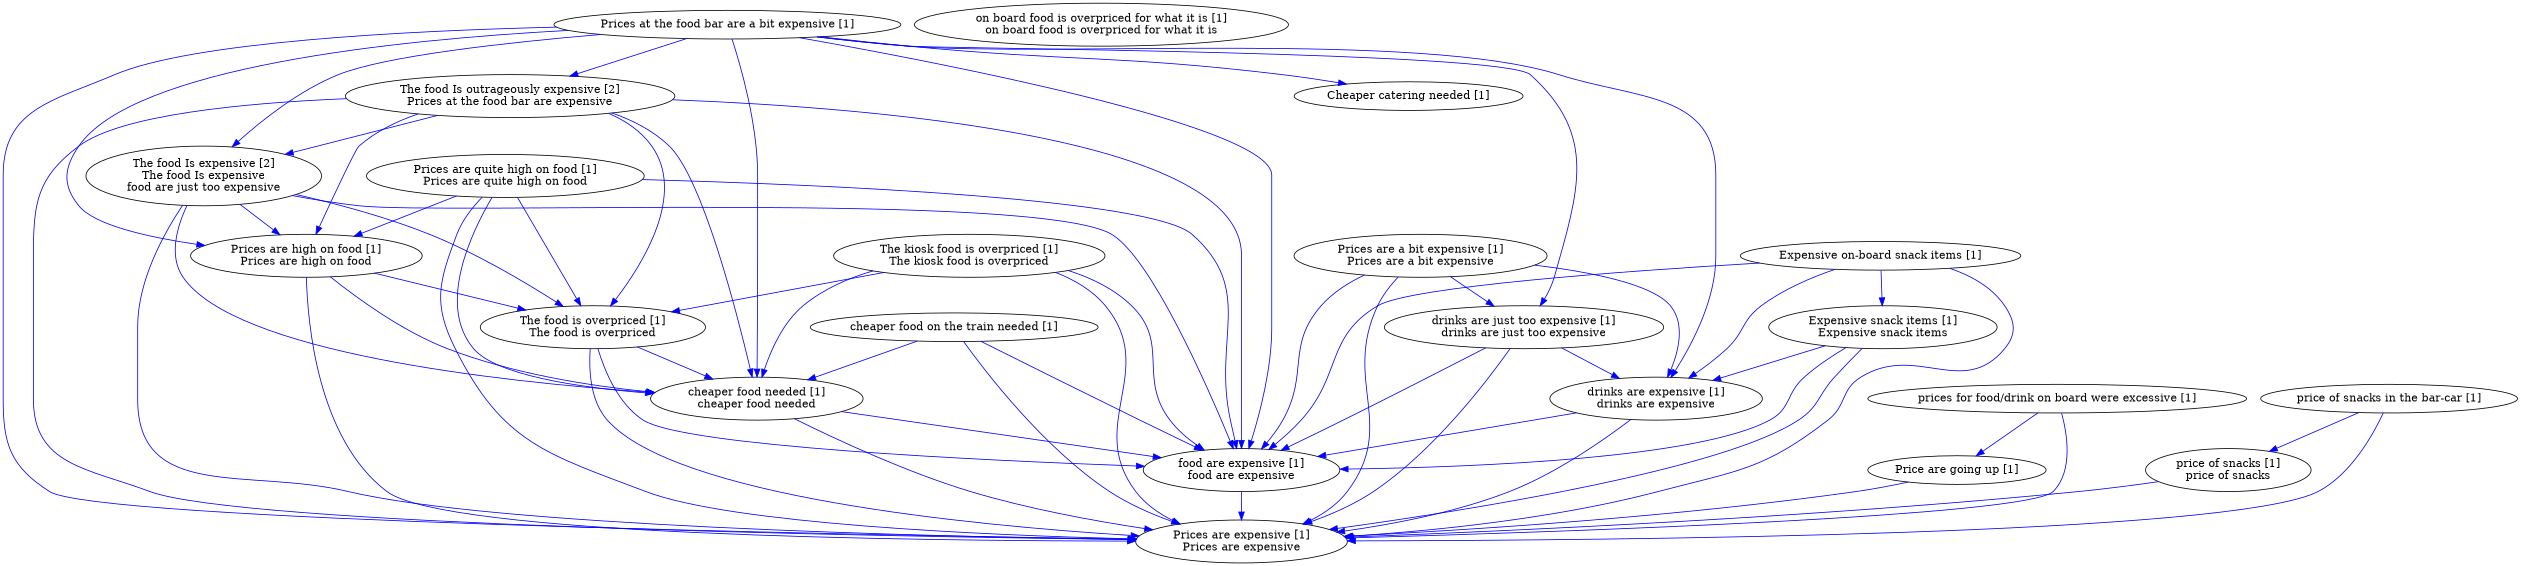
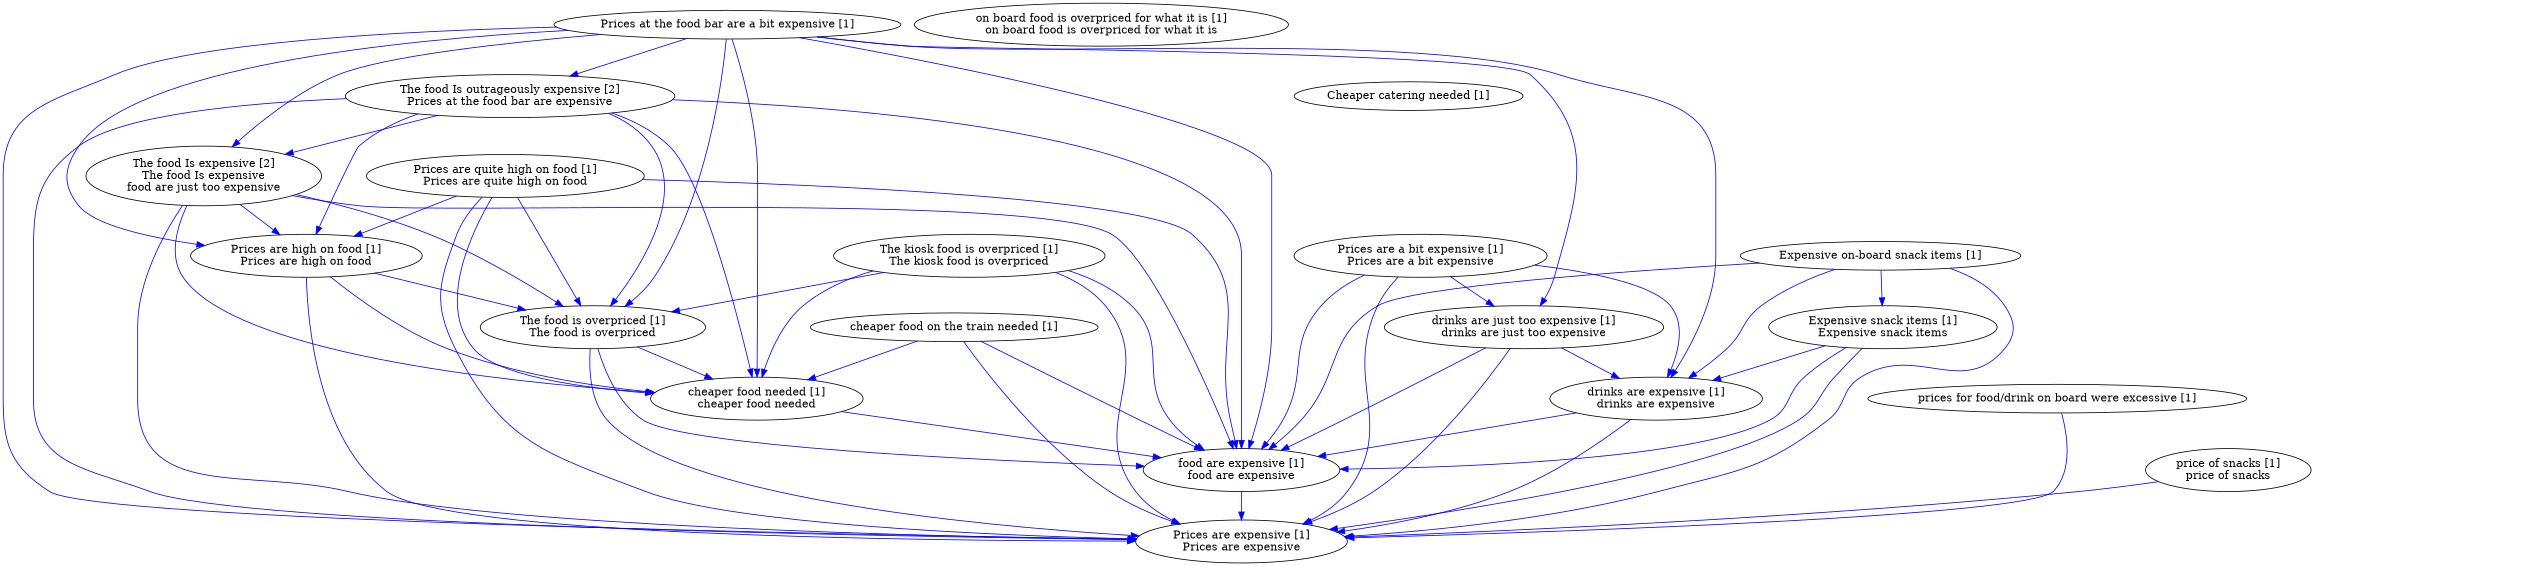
(1080, 58) -> (701, 172)
(2389, 399) -> none
(1957, 470) -> none
(965, 490) -> none
